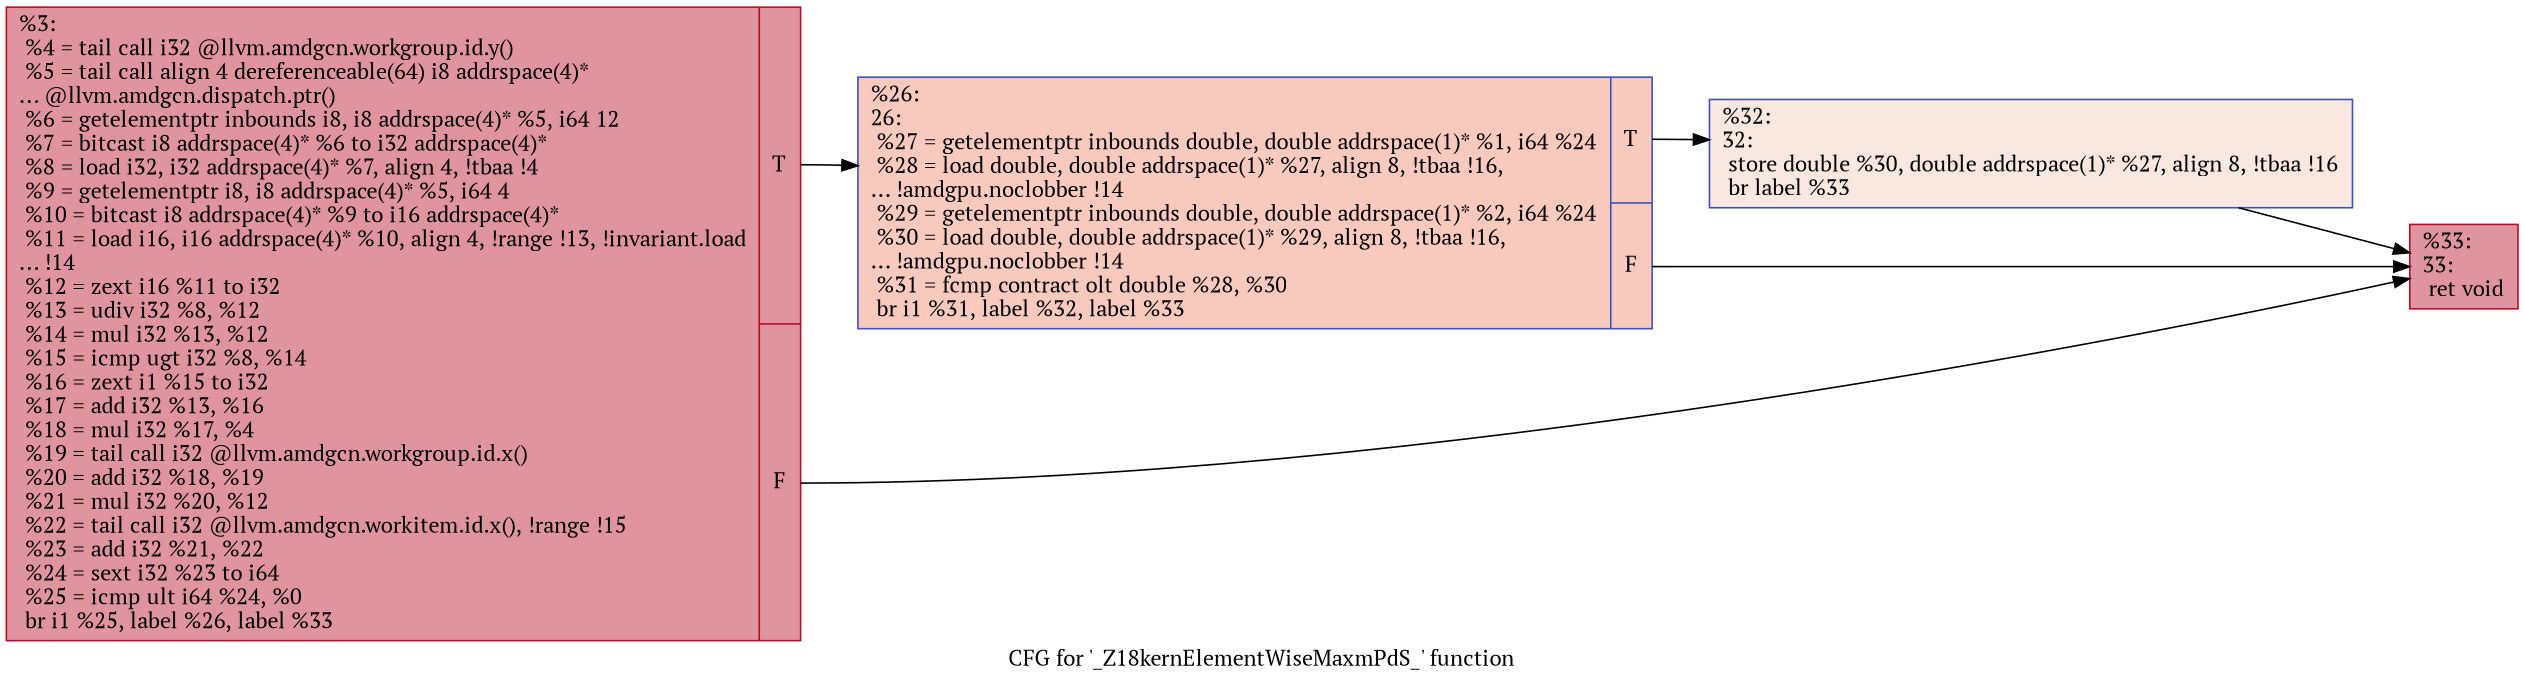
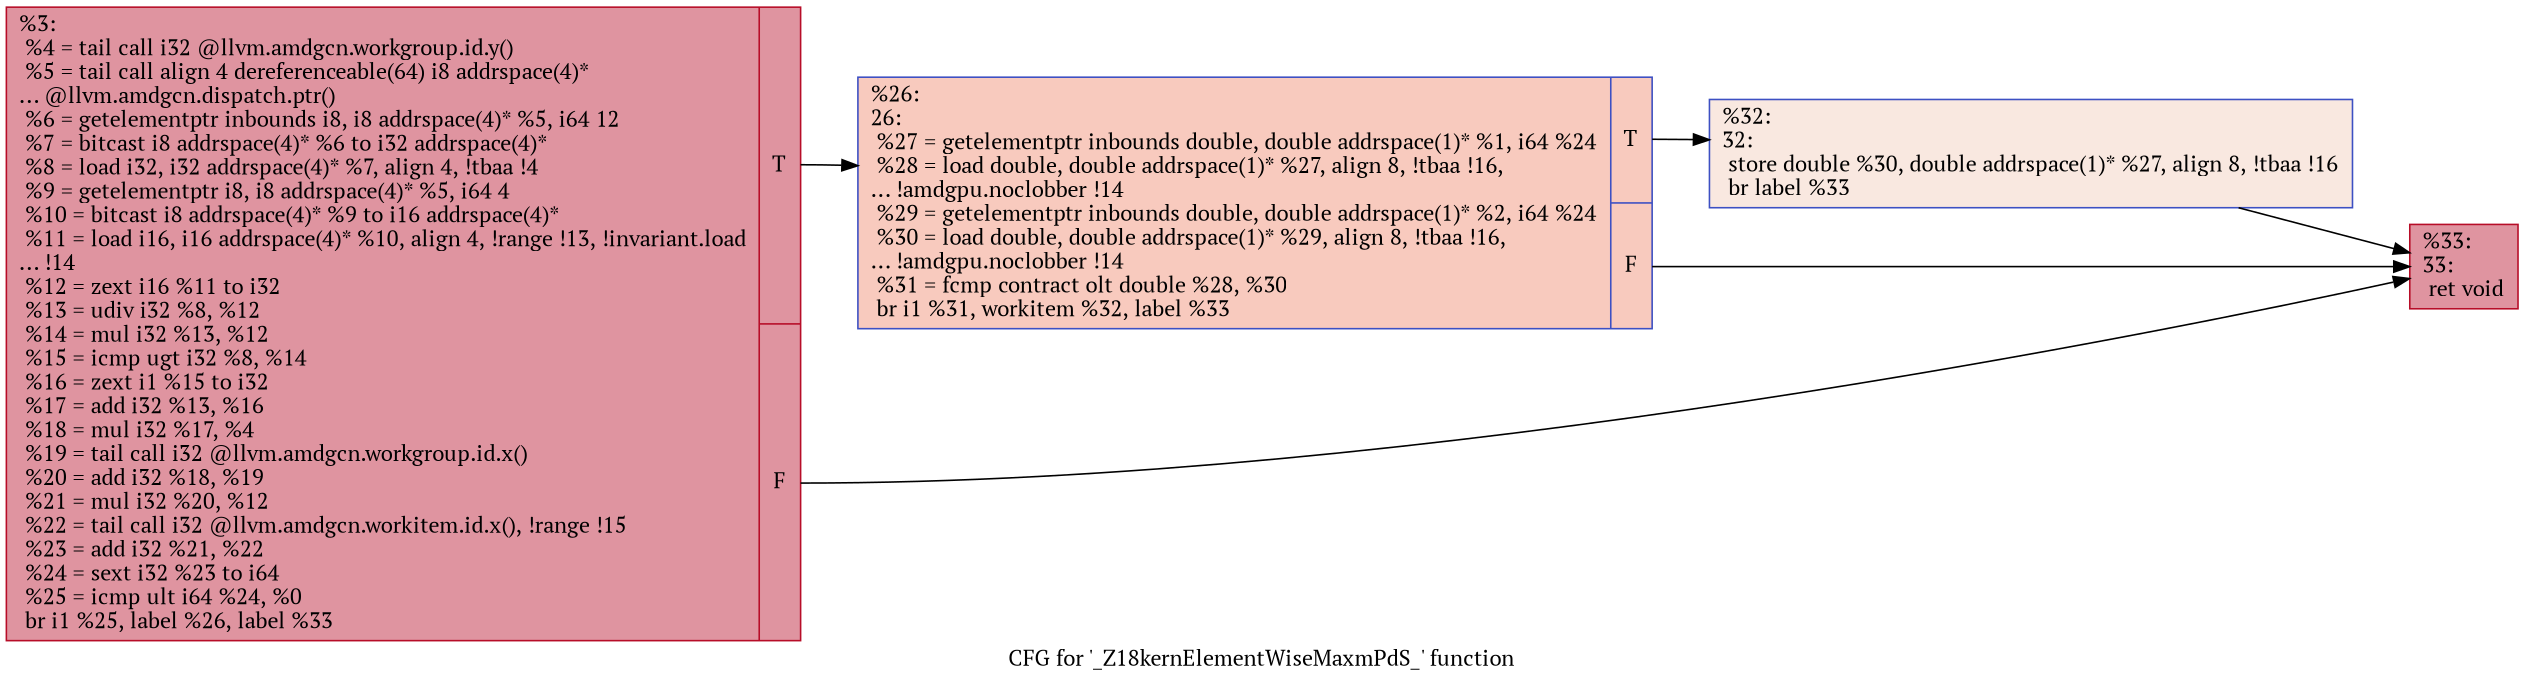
(1028, 310) -> (1050, 310)
